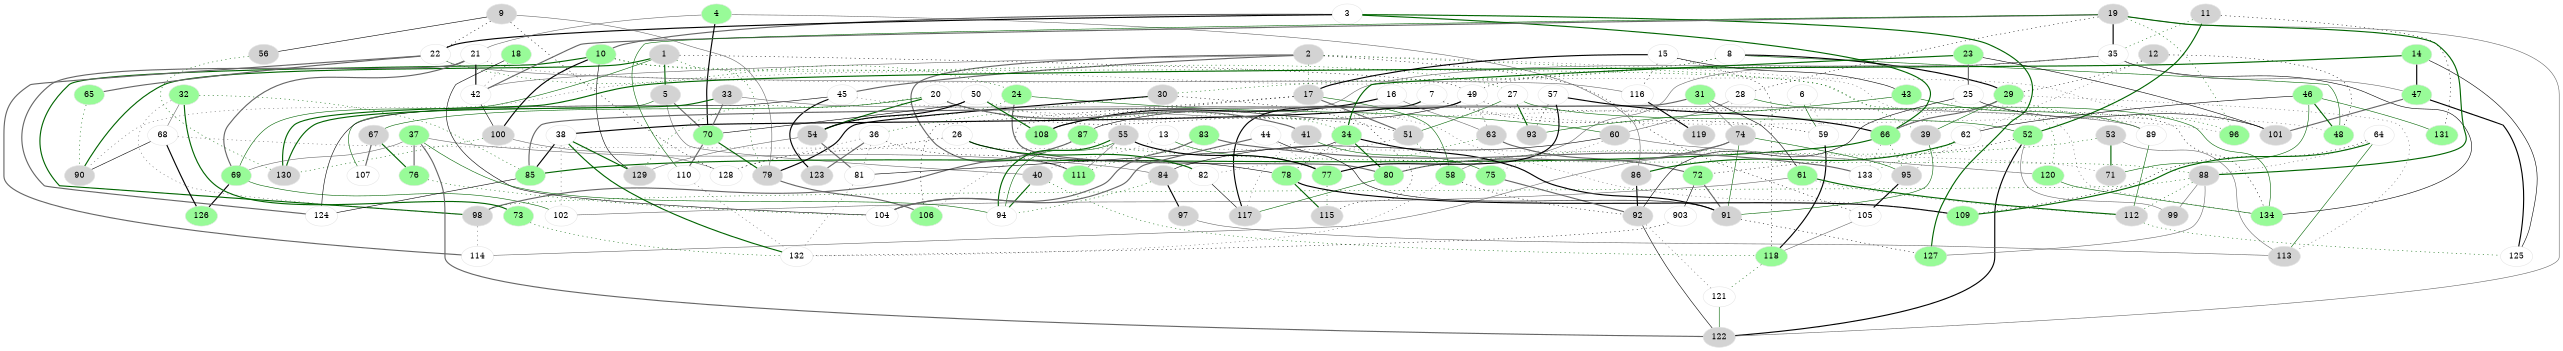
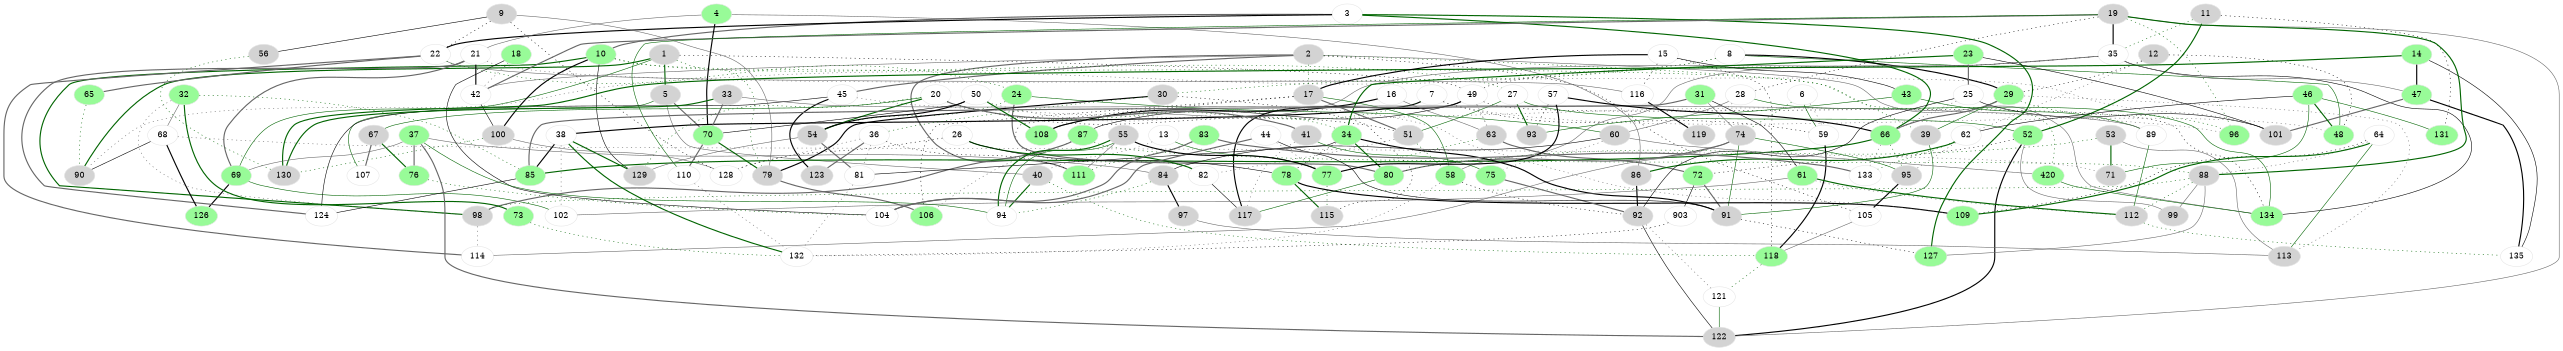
(1838, 82) -> (1838, 82)
(2048, 176) -> (2048, 176)
(2517, 256) -> (2517, 256)
